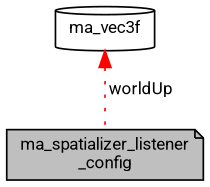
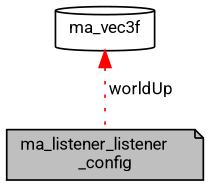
(105, 155) -> (105, 155)
